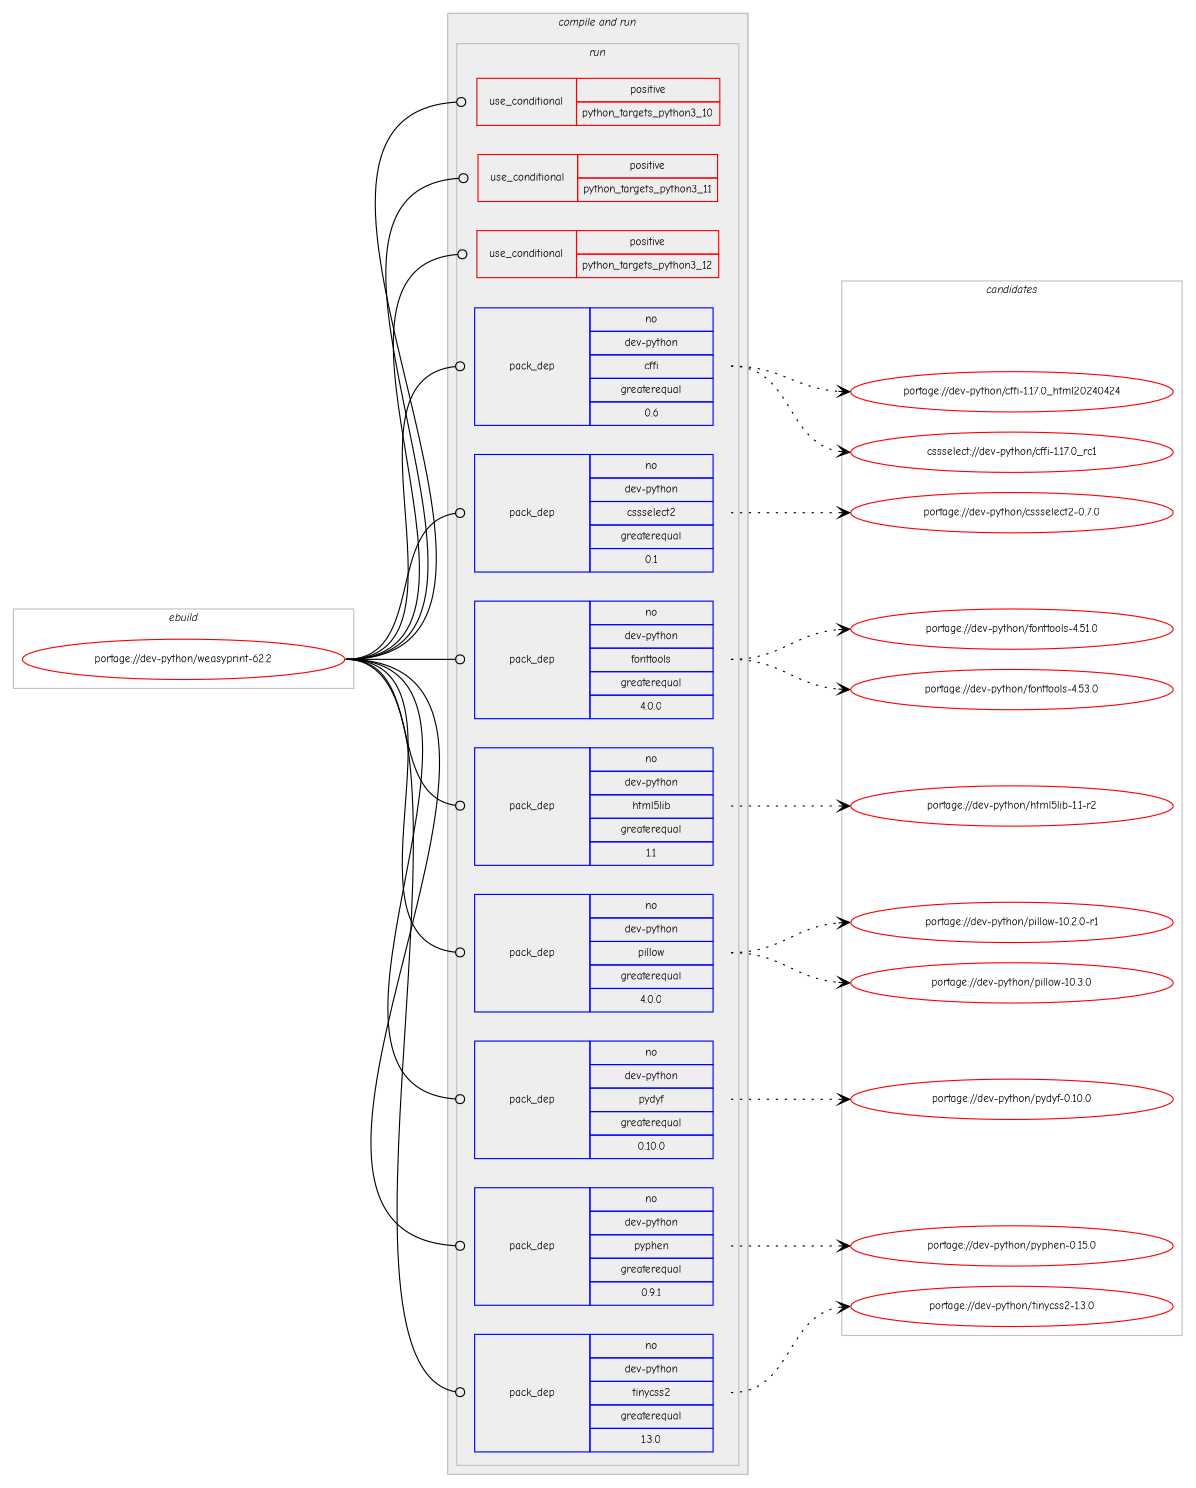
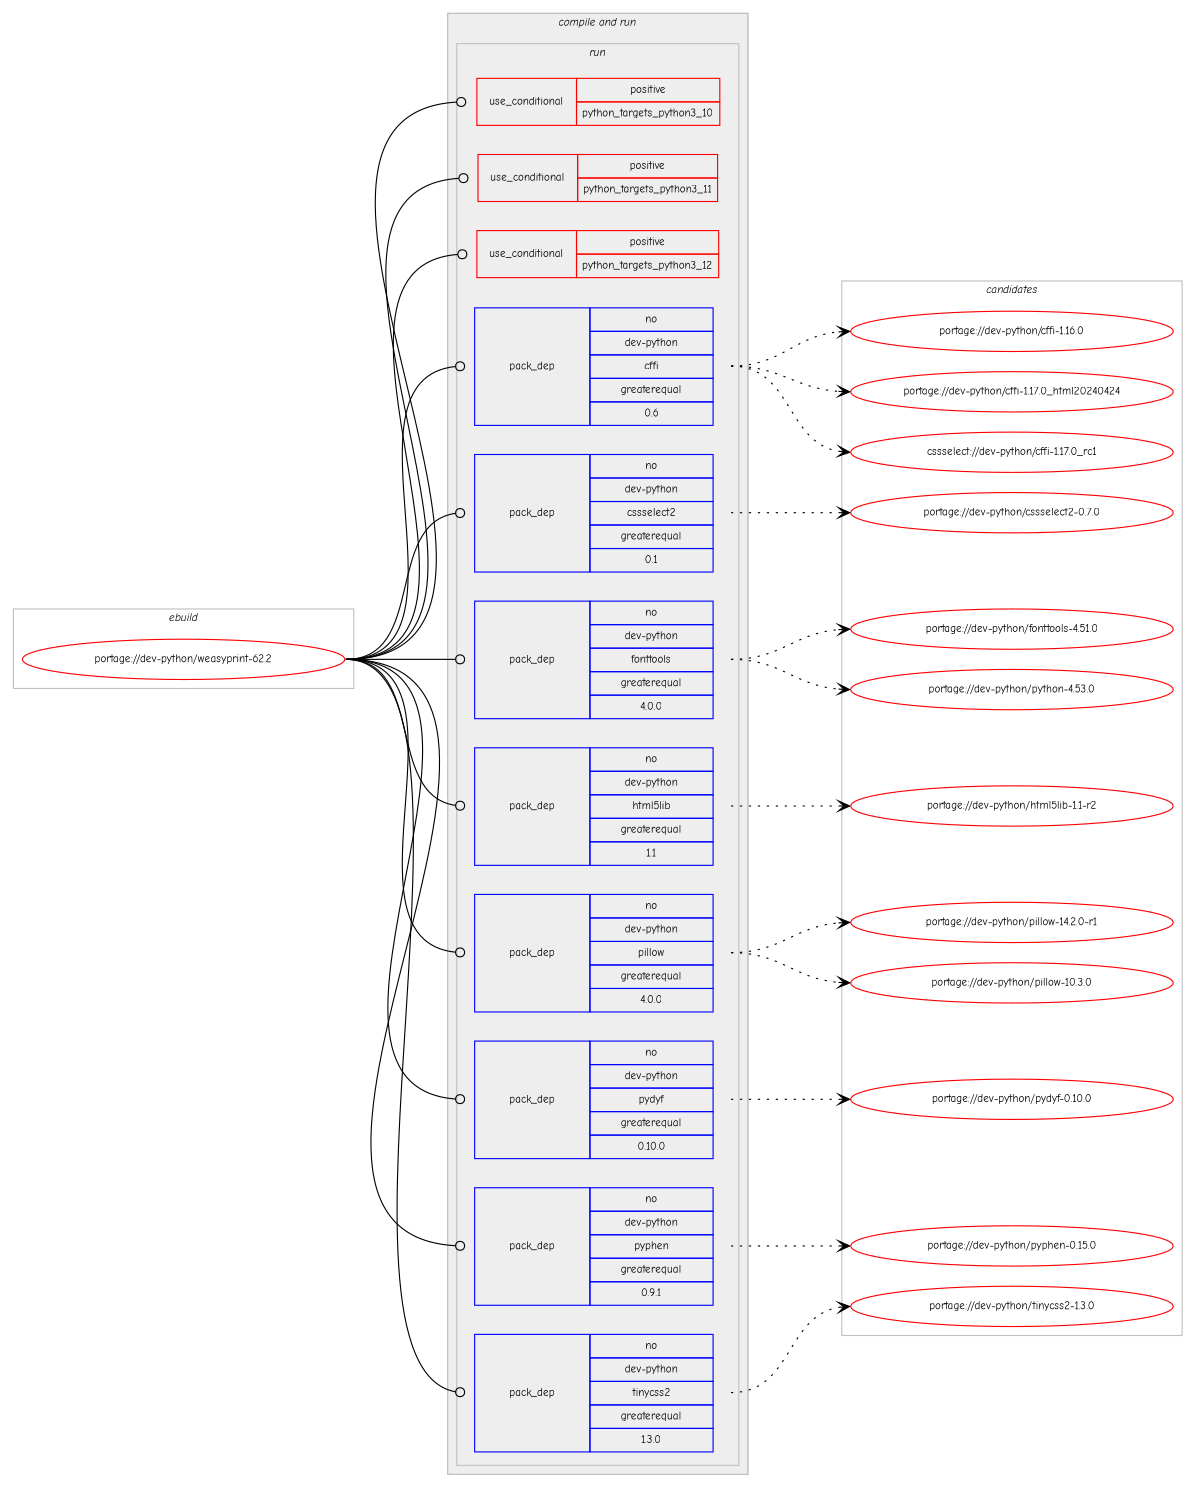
none -> (1012, 331)
(1012, 690) -> (1012, 690)
(1012, 922) -> (1012, 922)
